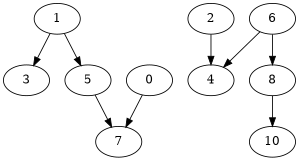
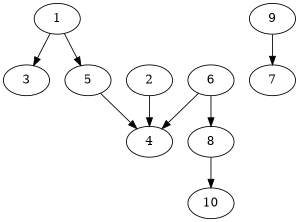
(149, 80) -> (272, 19)
(101, 107) -> (116, 108)
